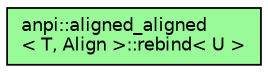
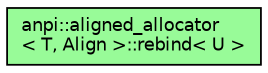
(134, 36) -> (134, 36)
